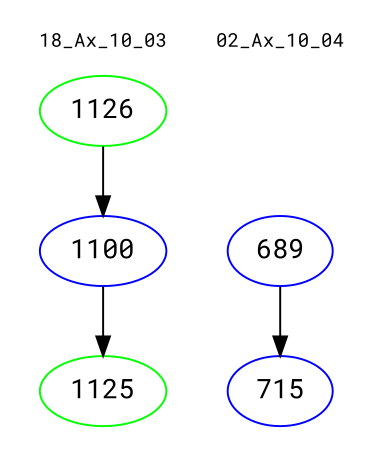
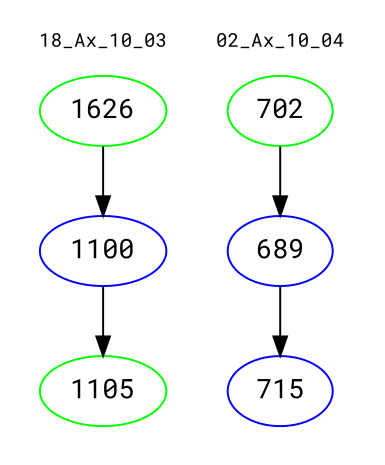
(103, 111) -> (103, 111)
none -> (280, 111)
(103, 391) -> (103, 391)
